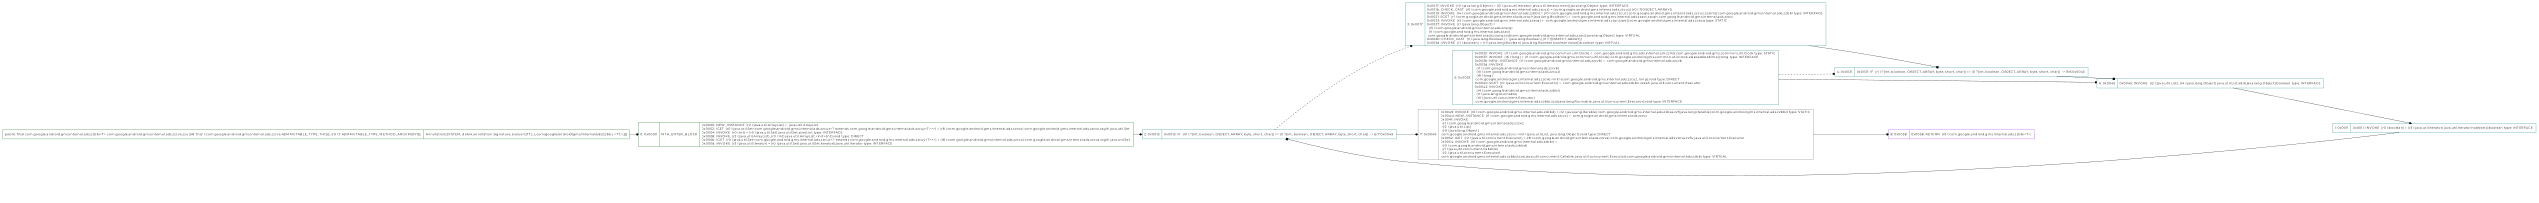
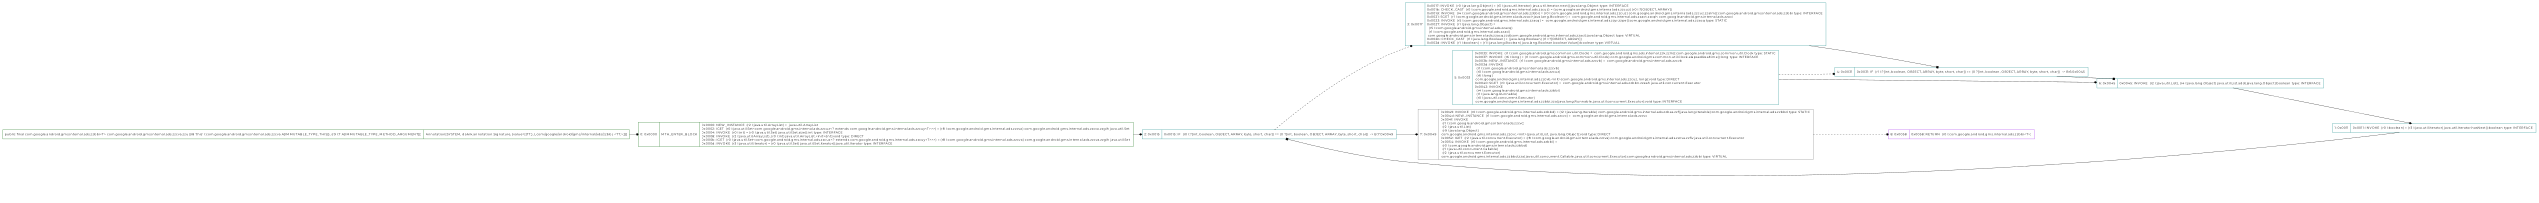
(1936, 81) -> (1936, 81)
(1850, 134) -> (1850, 134)
